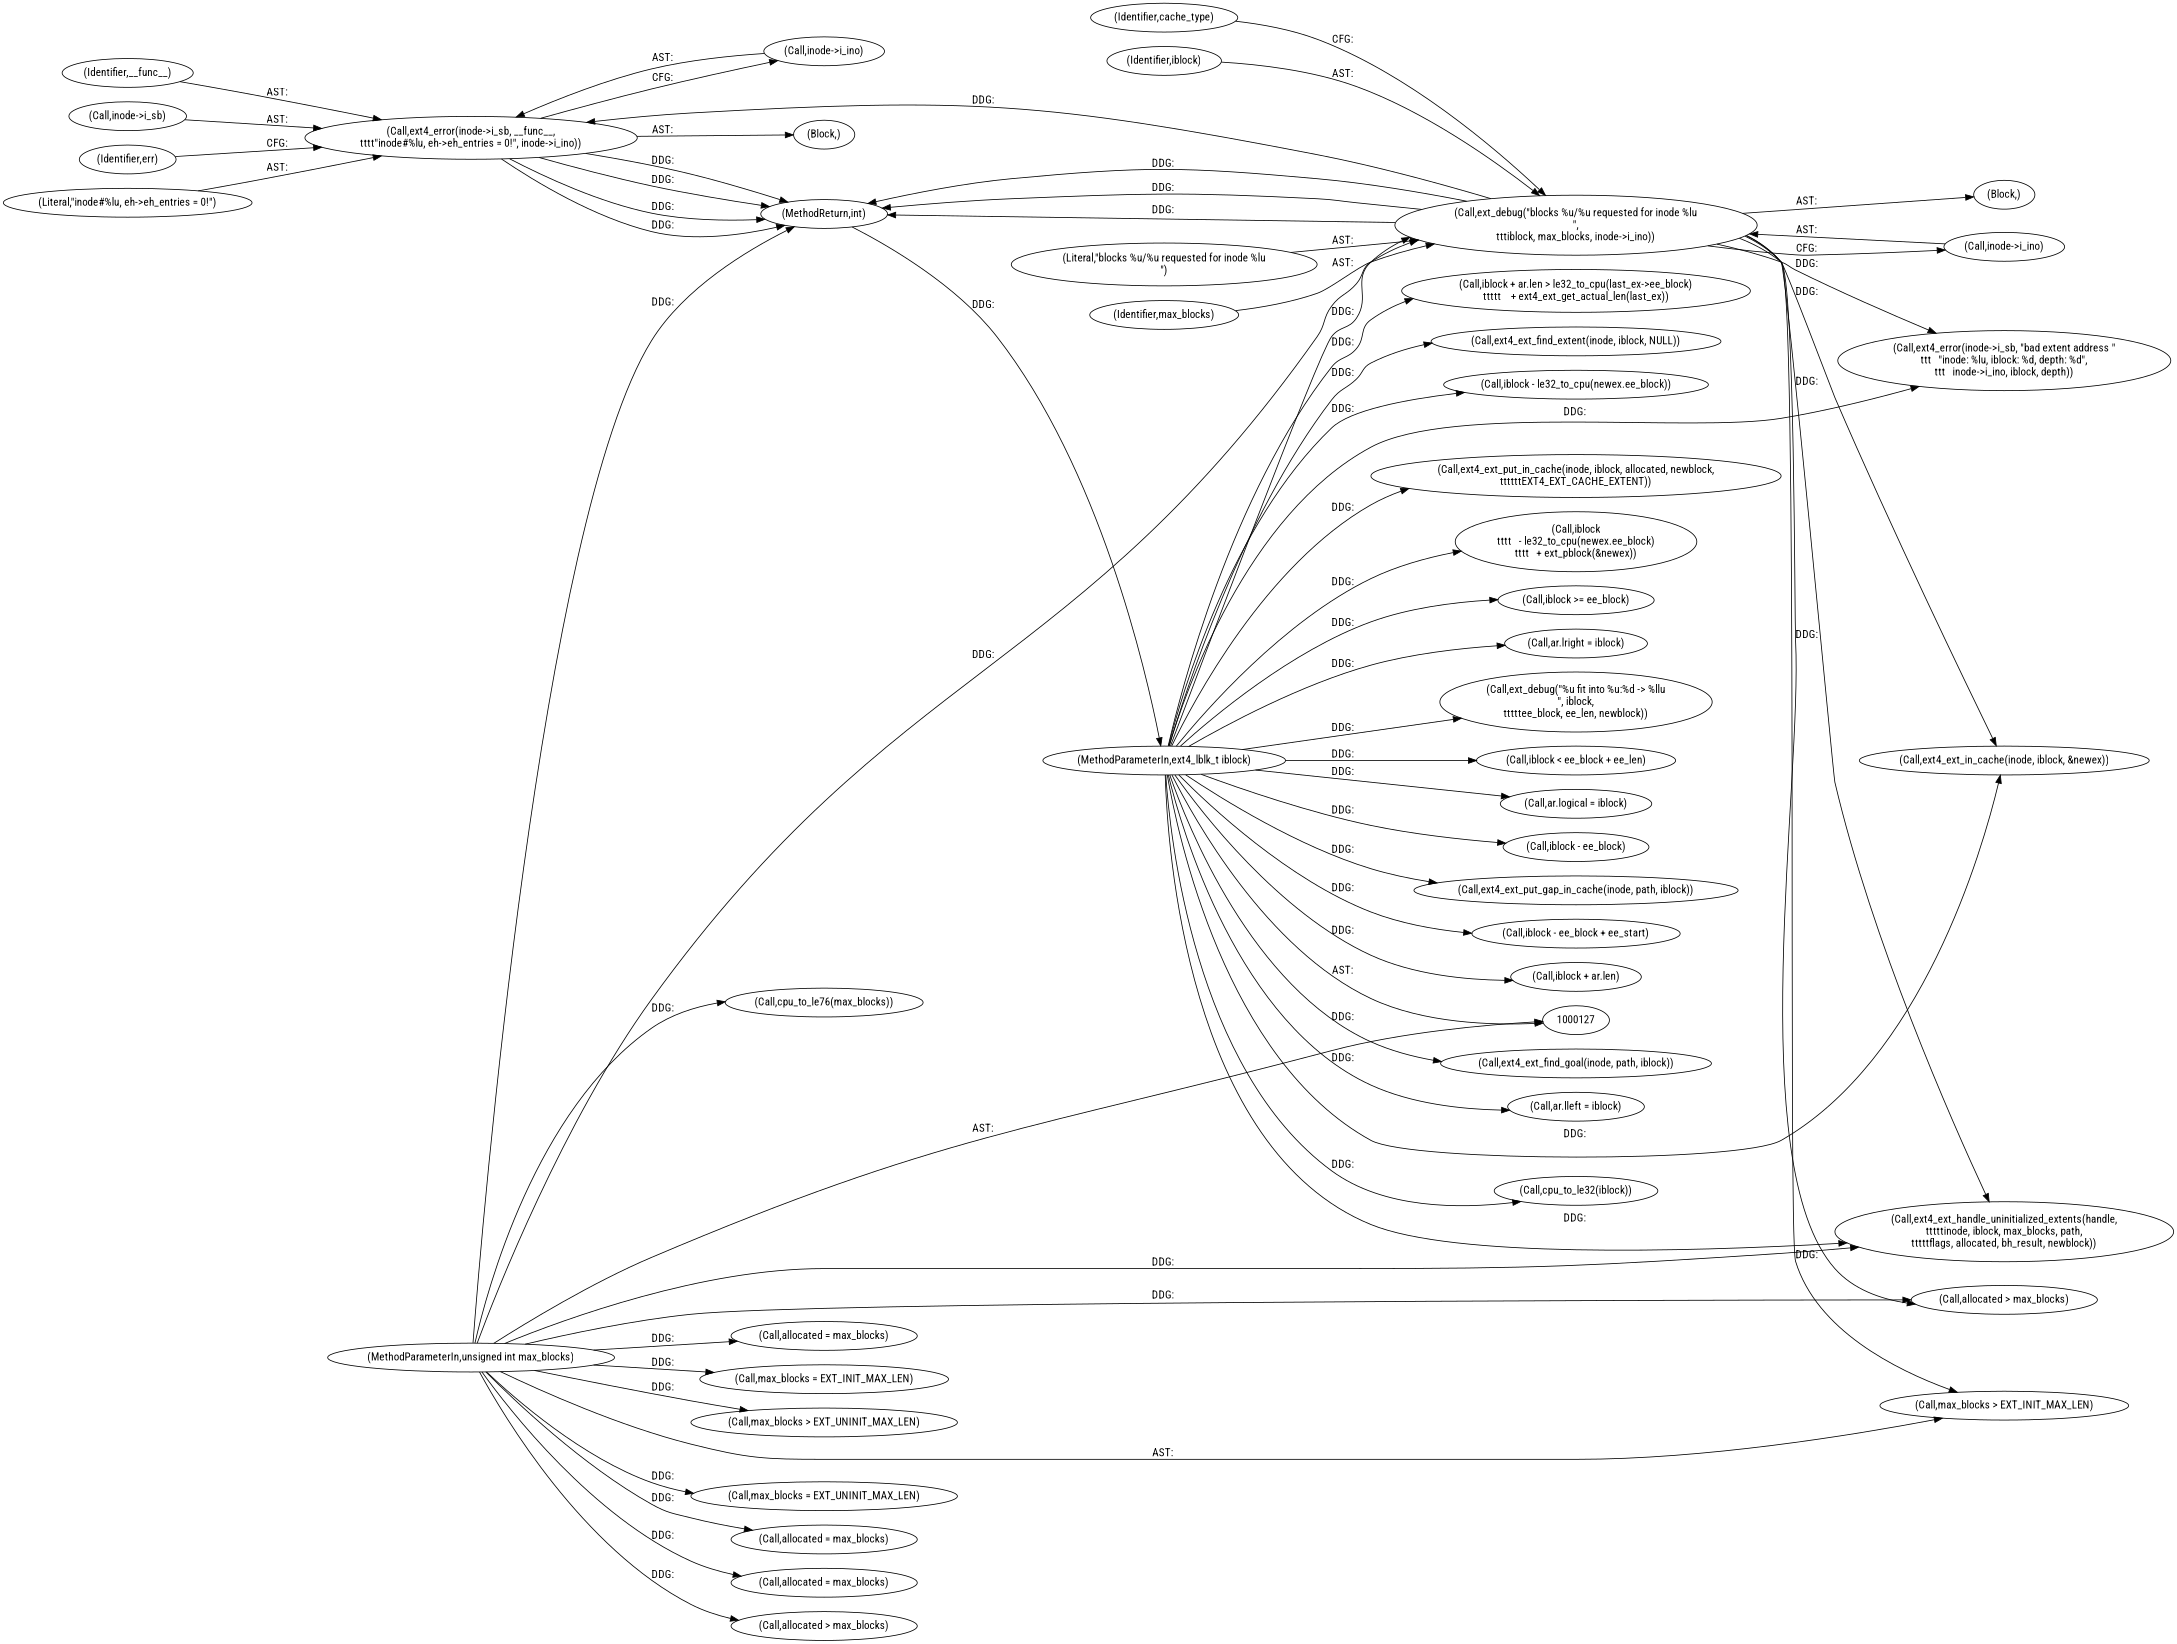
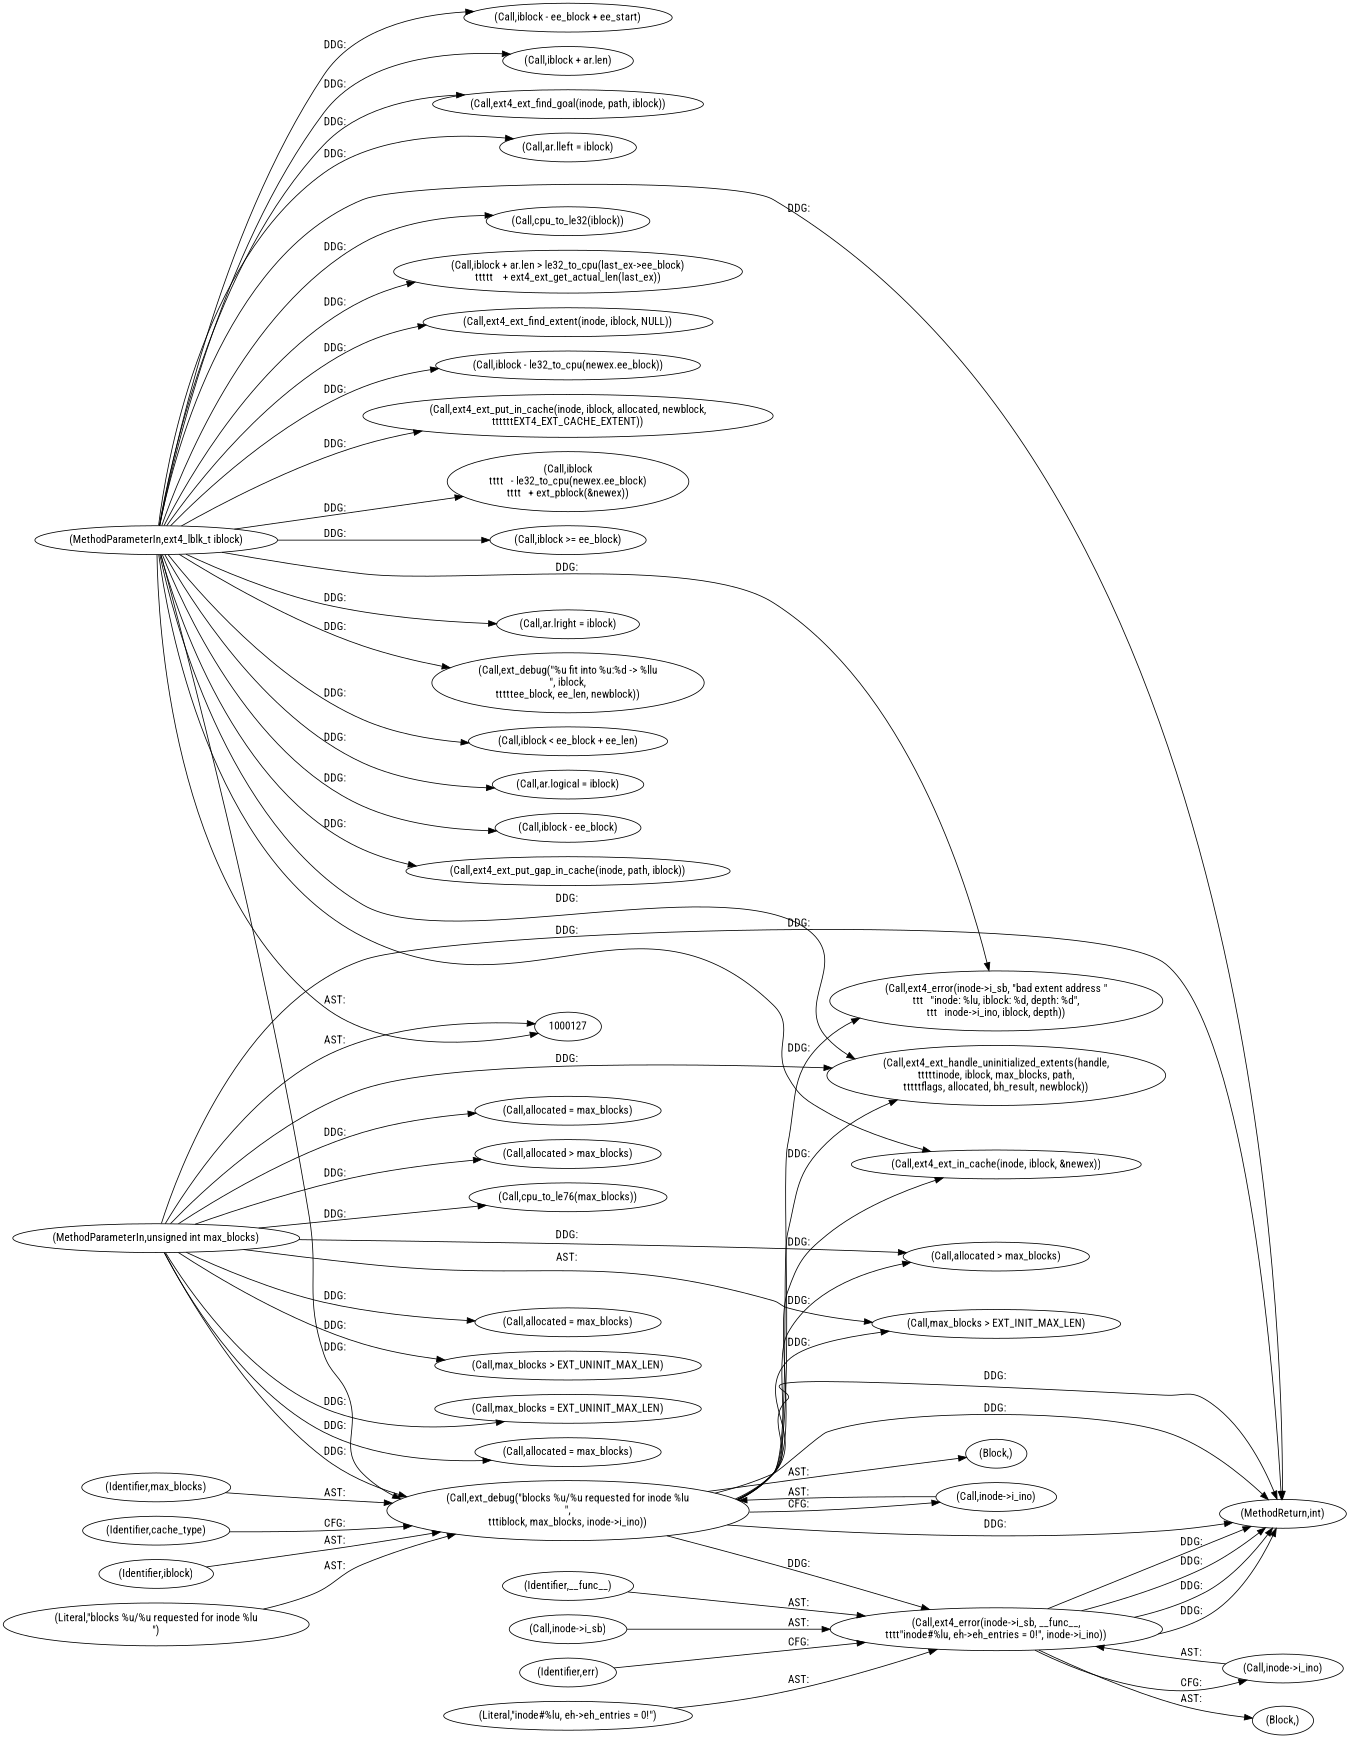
(1063, 444) -> (998, 419)
(824, 1379) -> none
